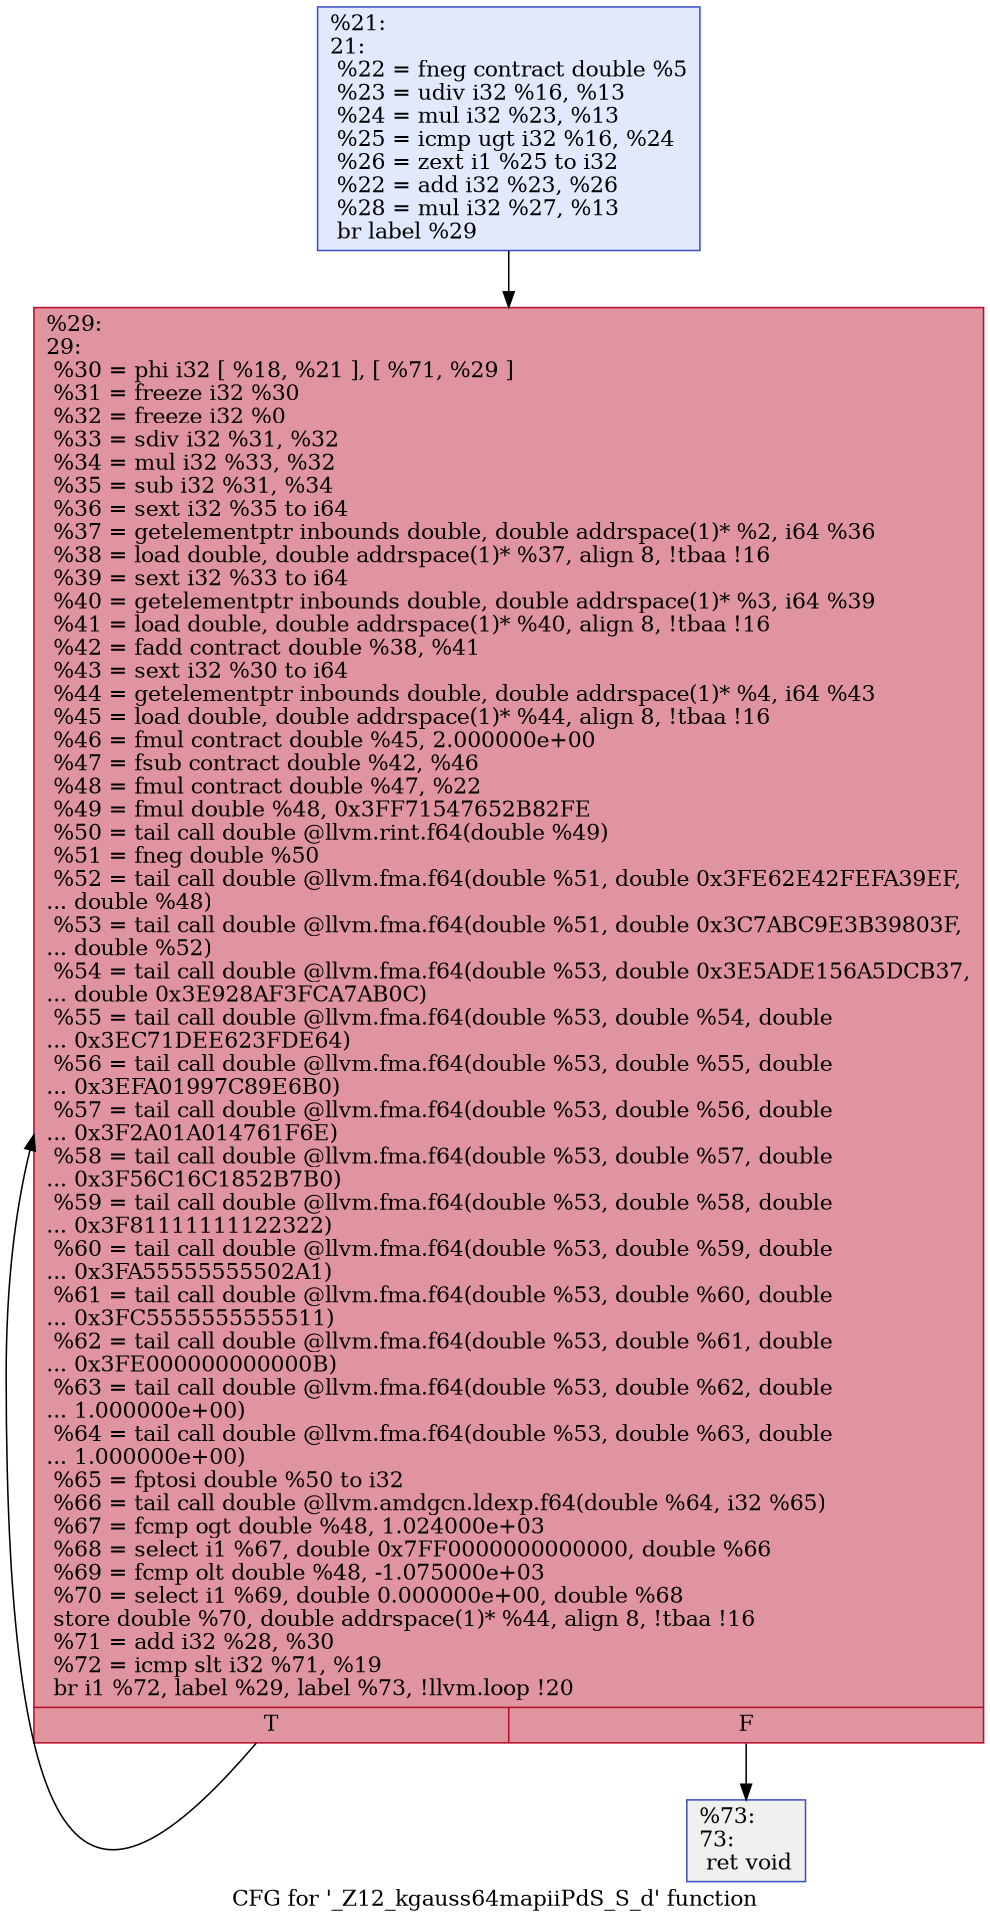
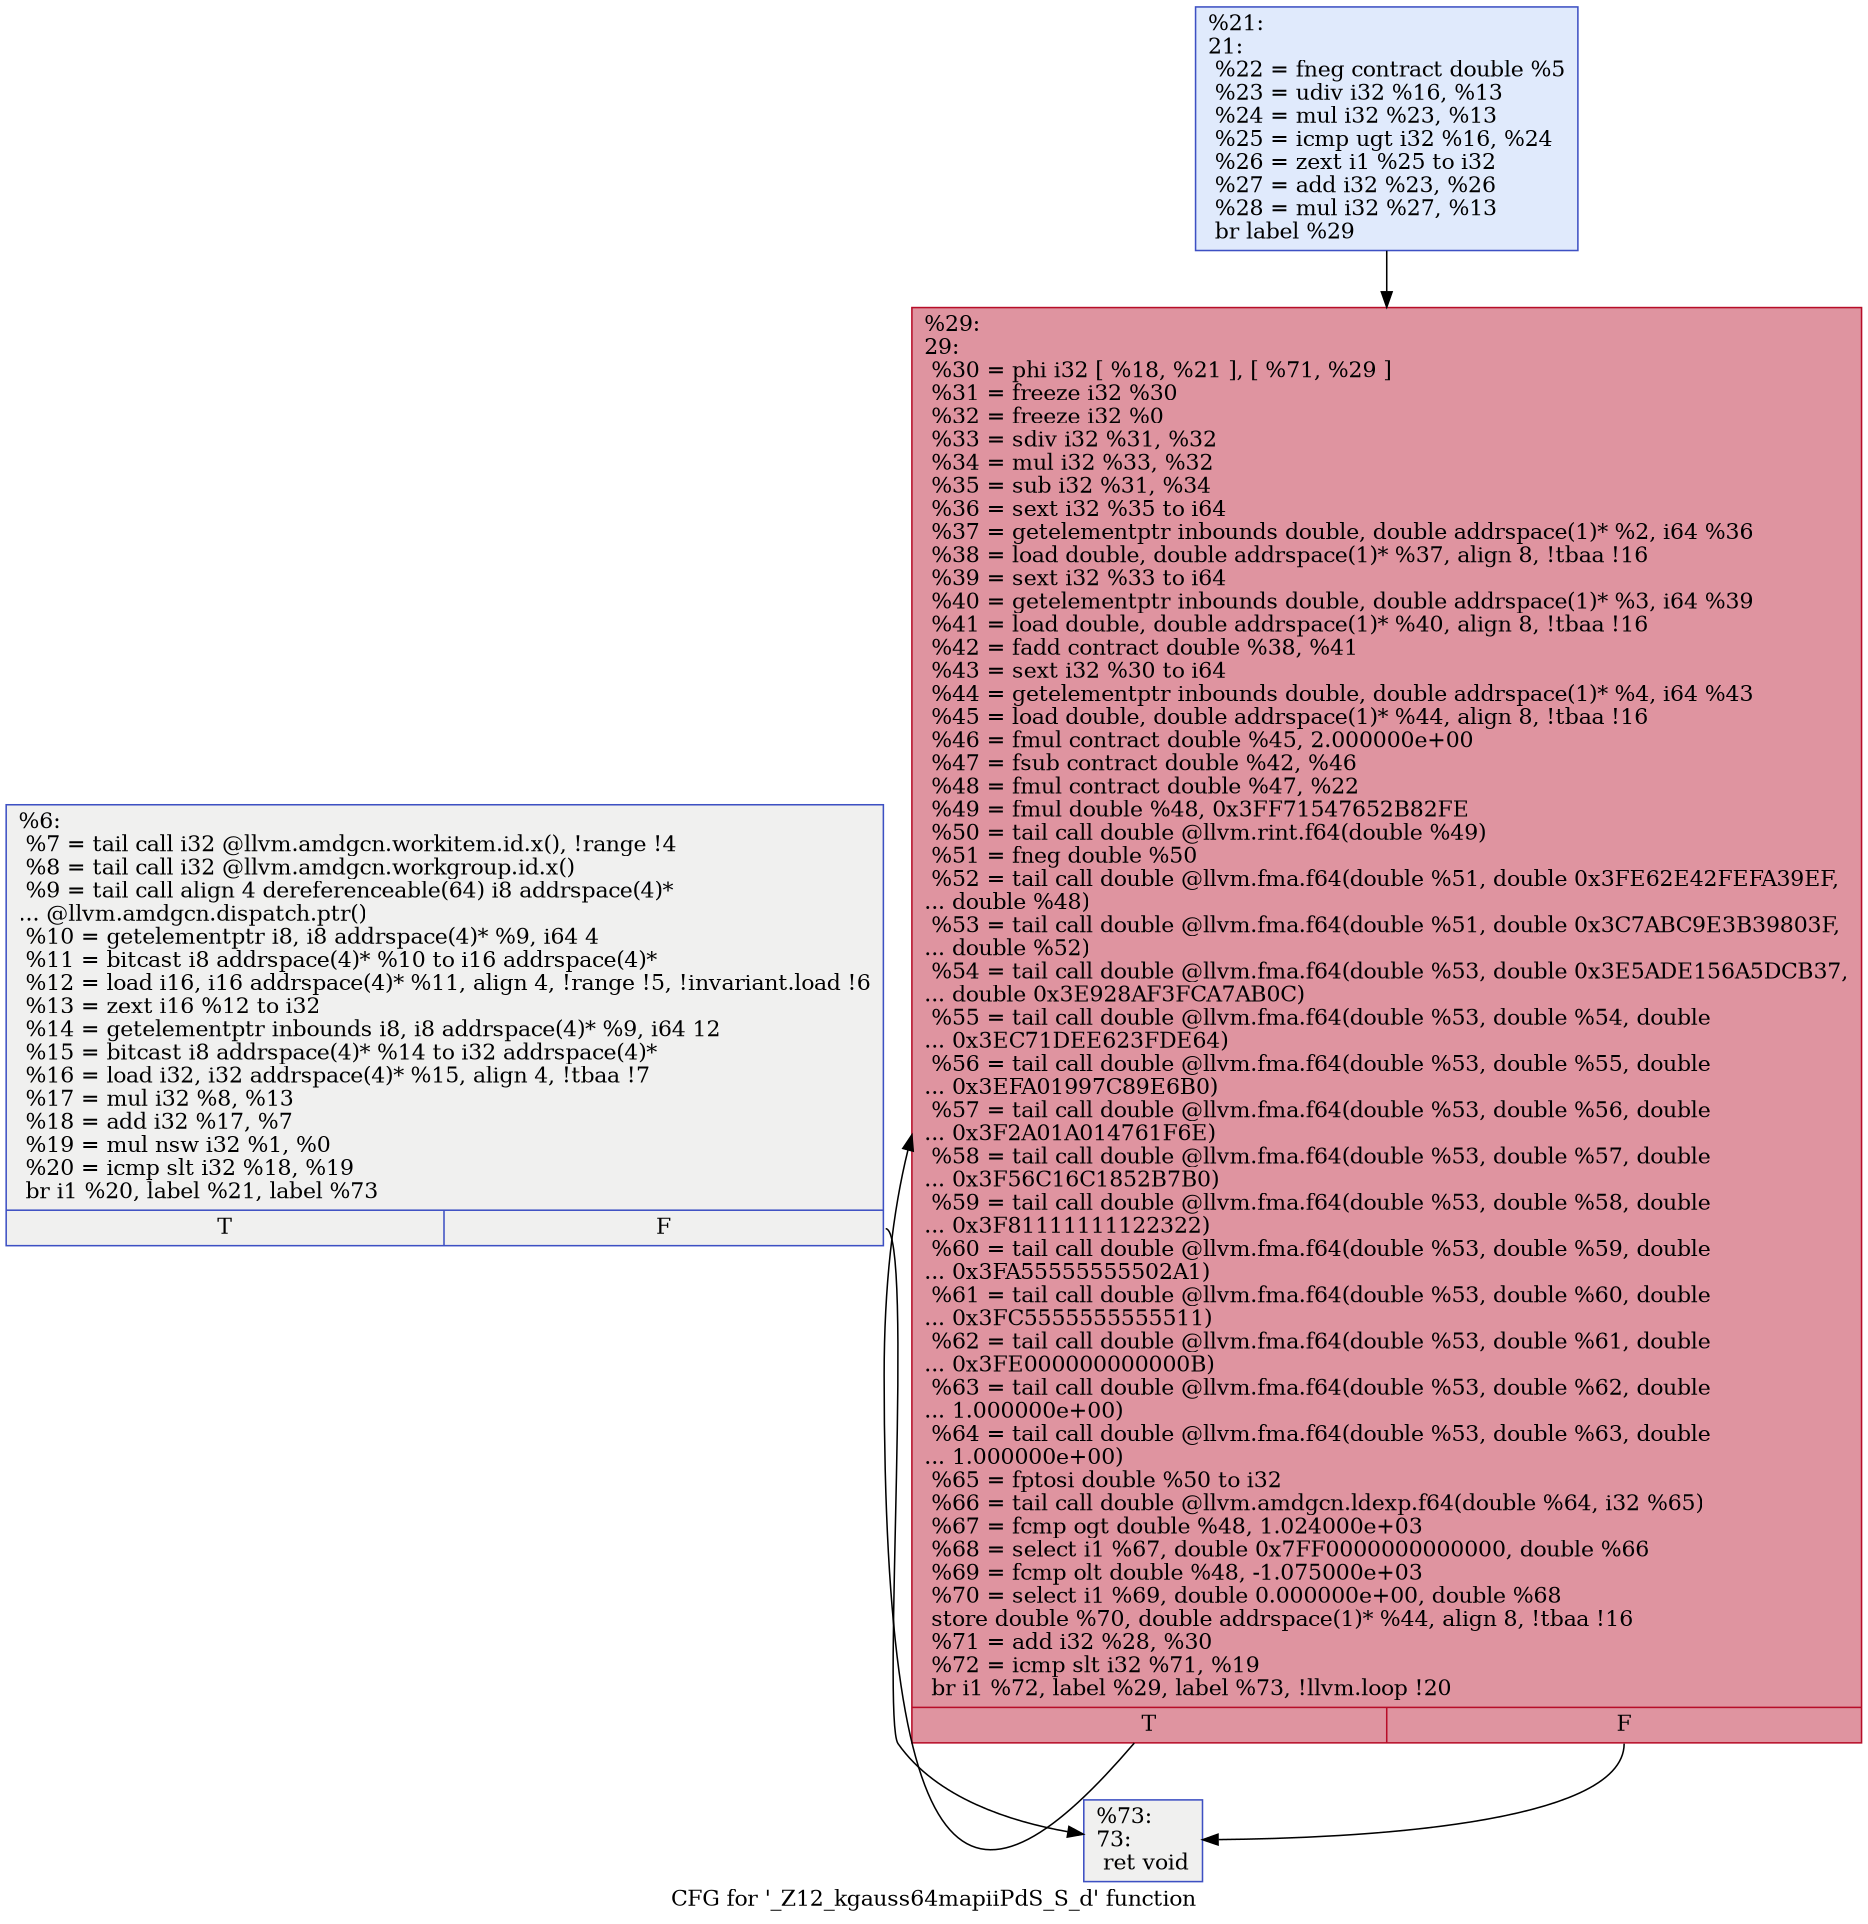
(474, 186) -> (1352, 186)
none -> (445, 1025)
